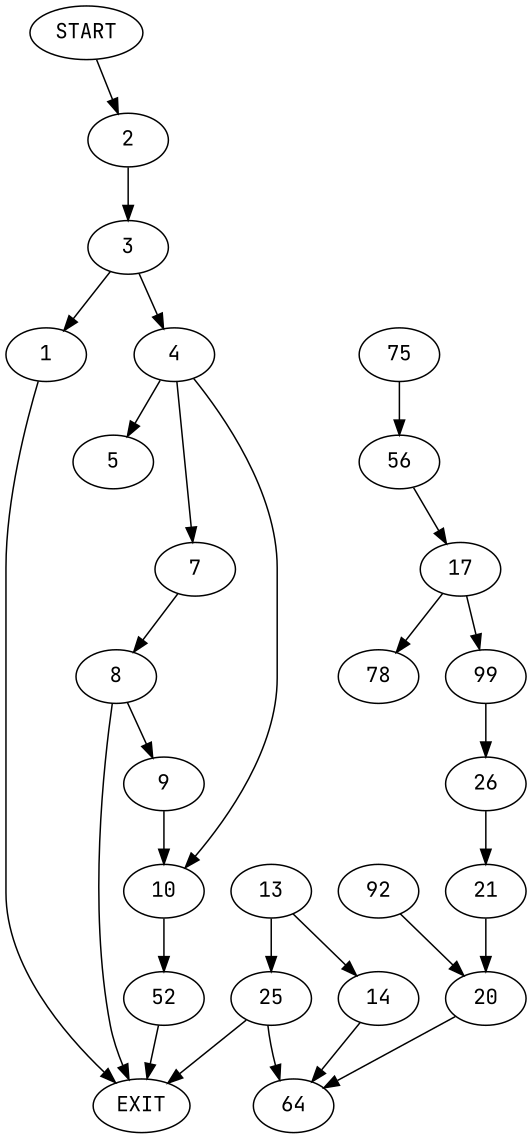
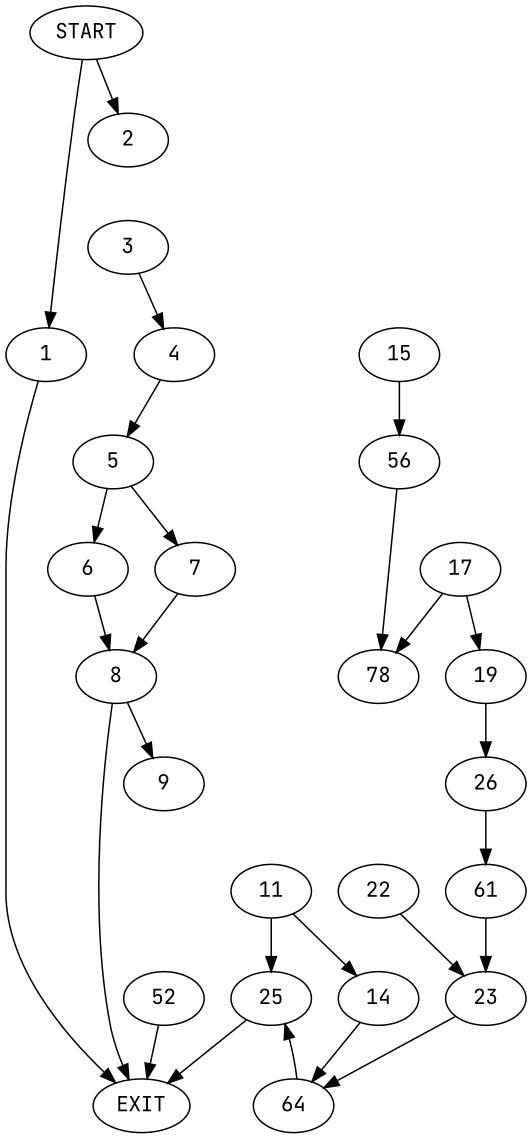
(128, 186) -> none
(92, 295) -> (65, 186)
(399, 355) -> (399, 355)
(184, 454) -> (150, 510)
(426, 509) -> (390, 562)
none -> (88, 569)
(486, 677) -> (486, 677)
(164, 891) -> none
(271, 891) -> (271, 891)
(379, 891) -> (379, 891)
(486, 891) -> (486, 891)
(486, 998) -> (486, 998)
(271, 1046) -> (294, 1059)
